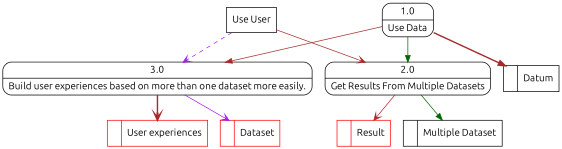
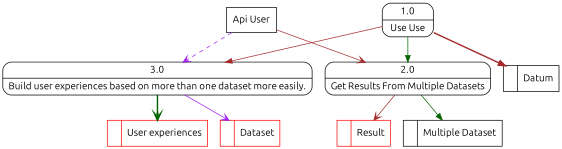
(251, 20) -> (251, 20)
(408, 28) -> (408, 28)
(157, 104) -> (157, 104)
